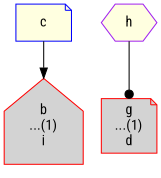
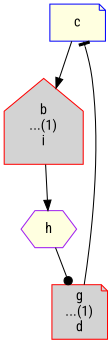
none -> (96, 166)
none -> (47, 182)
